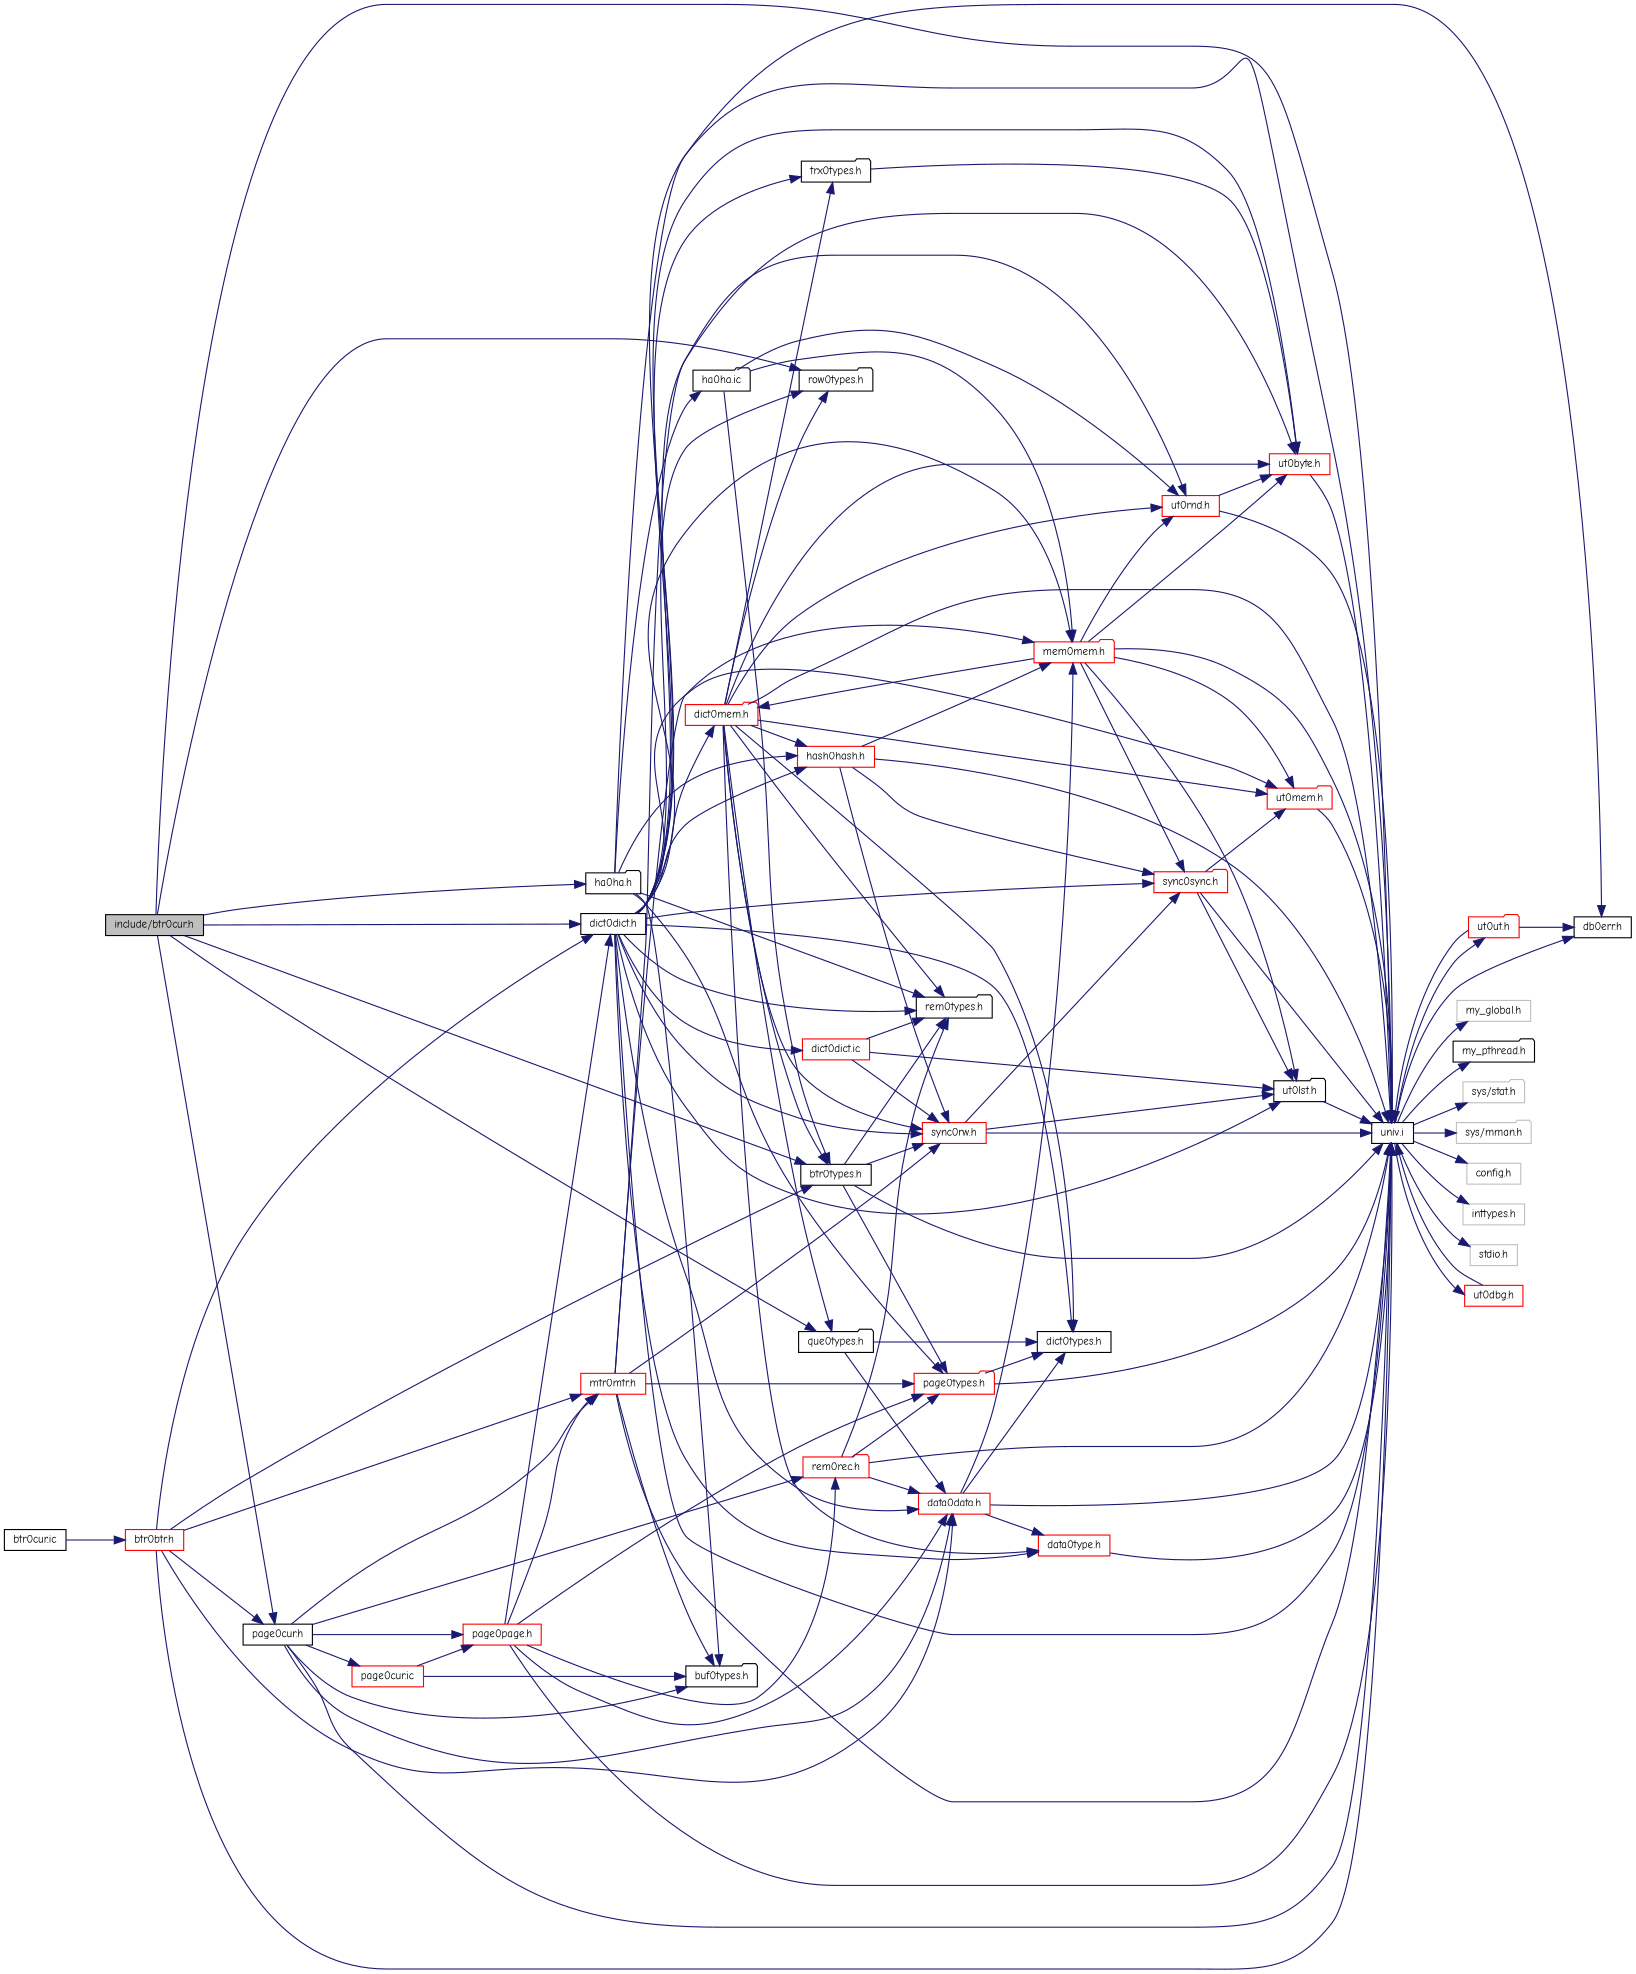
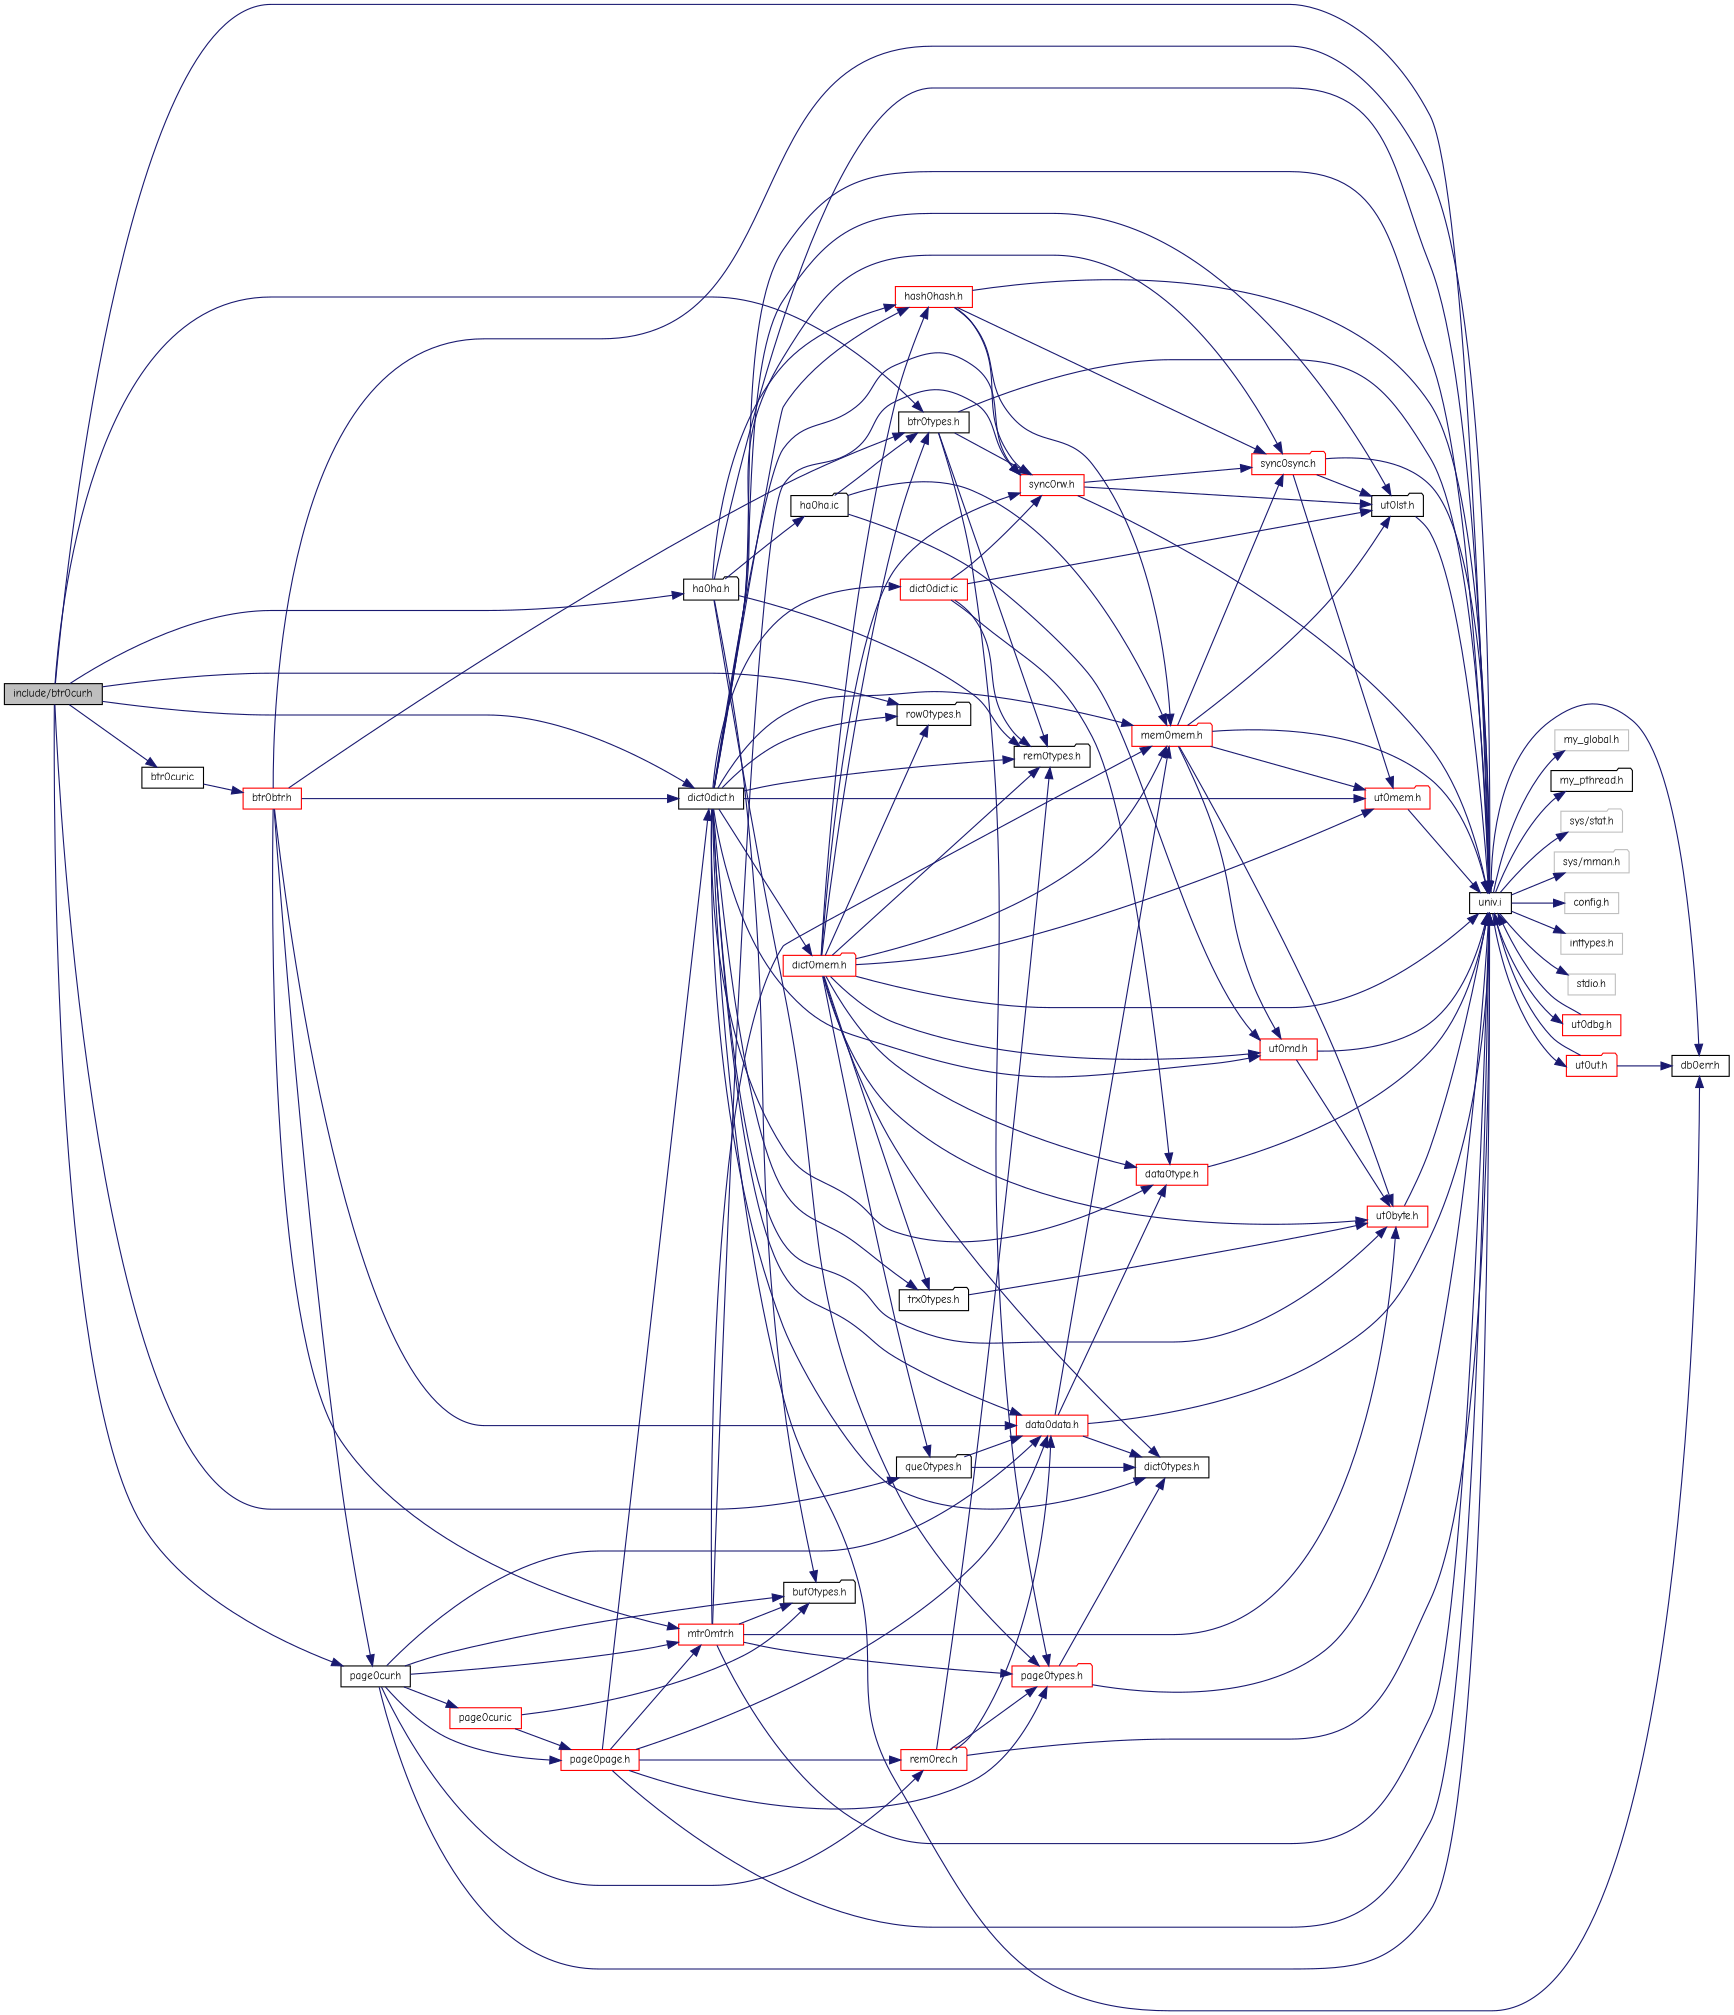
(914, 679) -> (1026, 898)
none -> (109, 733)
none -> (1124, 845)
